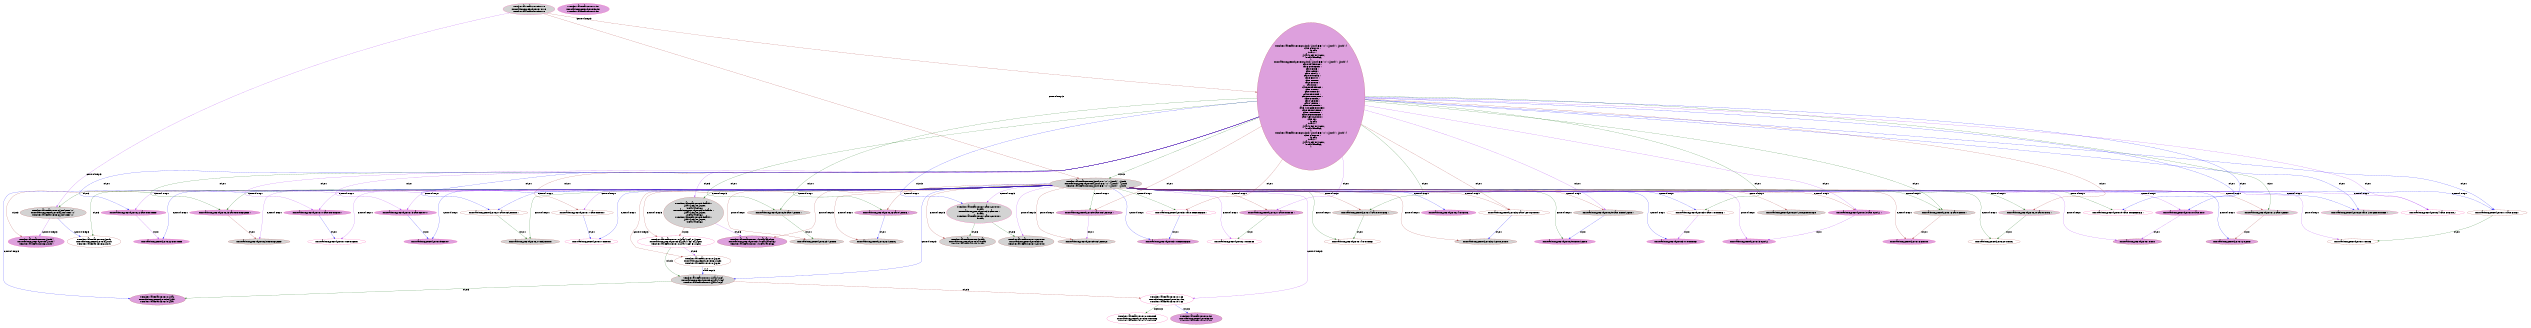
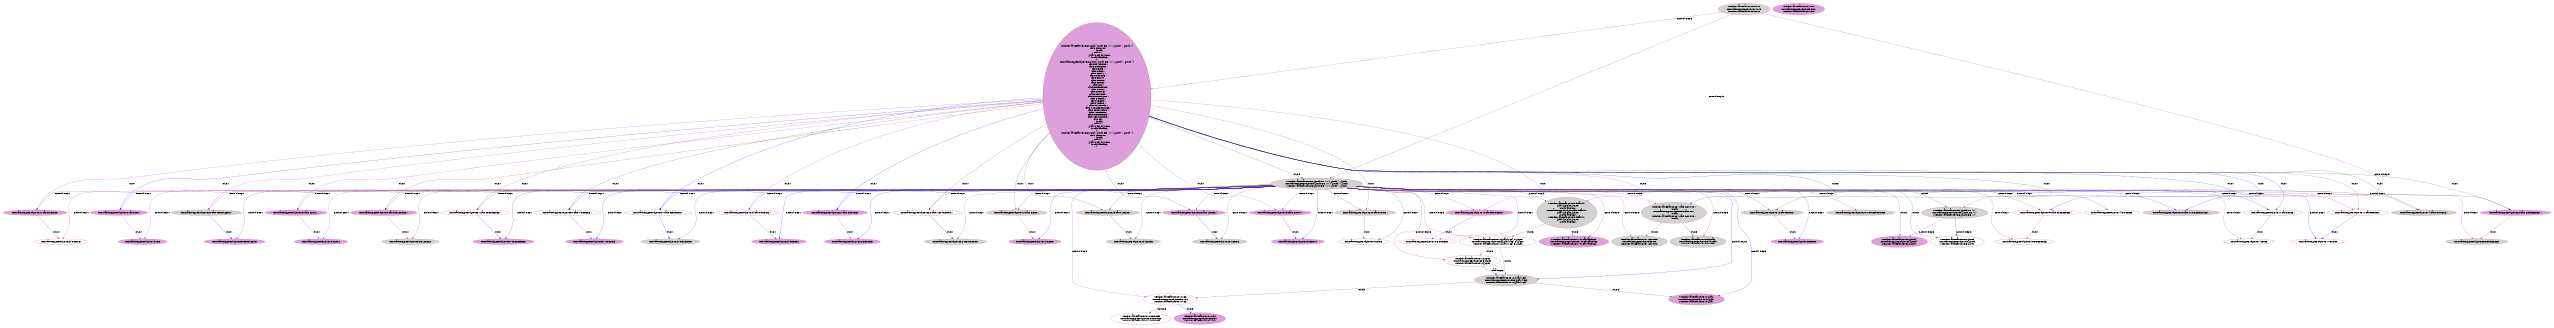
(1359, 226) -> none
(512, 227) -> (664, 226)
none -> (763, 227)
none -> (2025, 242)
